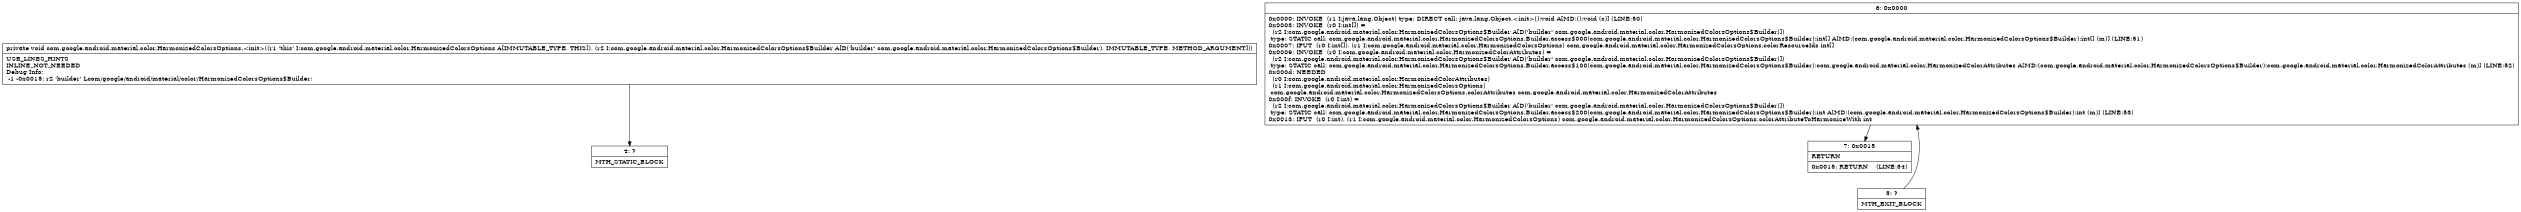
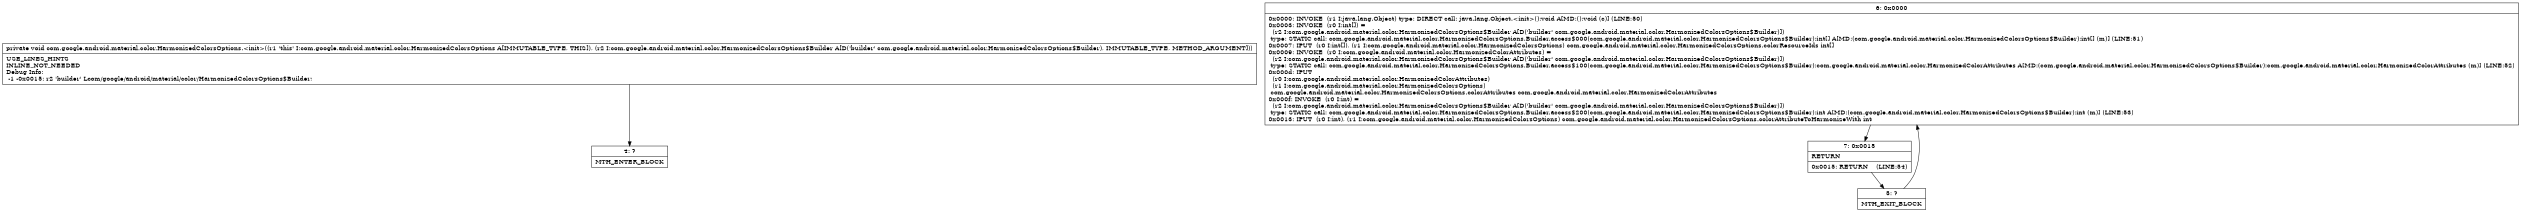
(1299, 72) -> (1292, 72)
(629, 162) -> (630, 162)
none -> (1876, 179)
